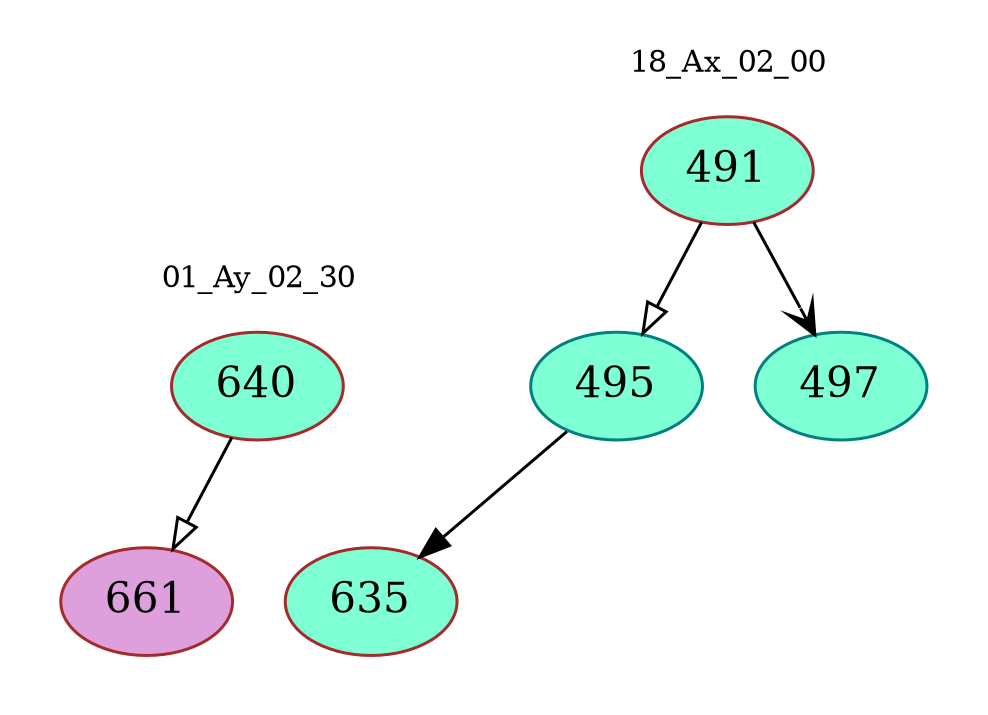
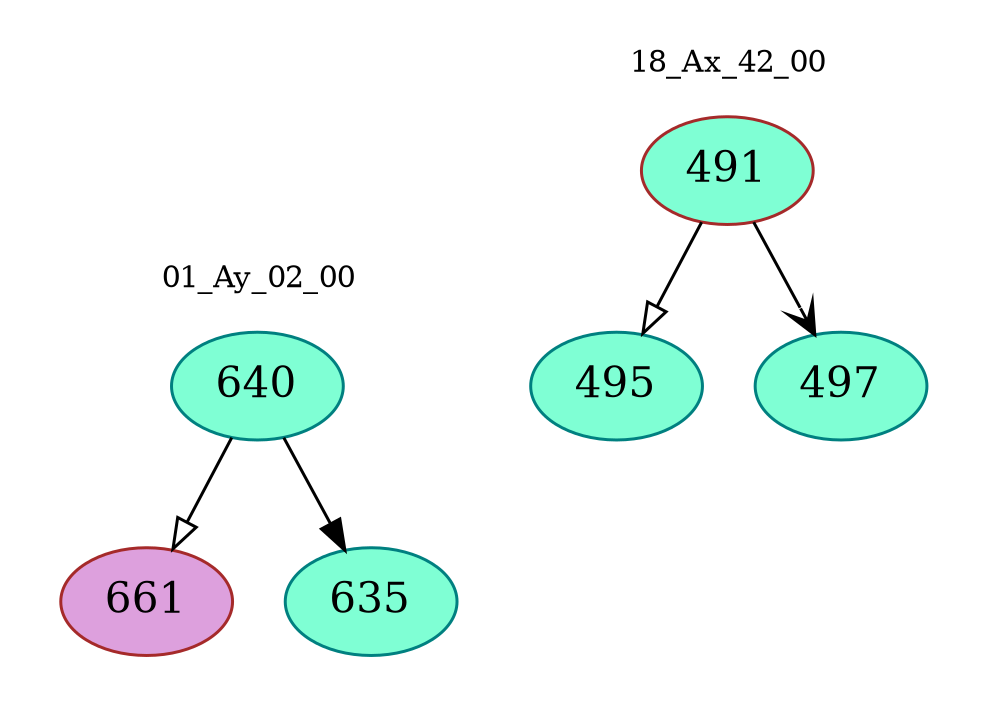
(729, 64) -> (729, 64)
(259, 280) -> (259, 280)
(257, 386) -> (257, 386)
(505, 484) -> (307, 480)
(371, 602) -> (371, 602)
